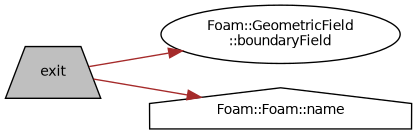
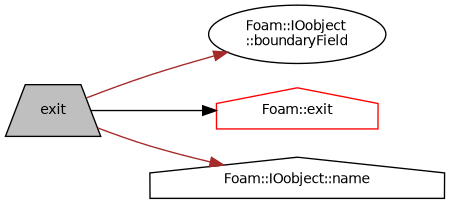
(281, 34) -> (297, 34)
(281, 111) -> (297, 180)
none -> (297, 111)
